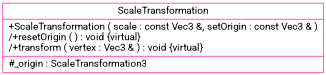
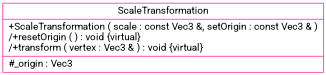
(78, 64) -> (41, 64)
